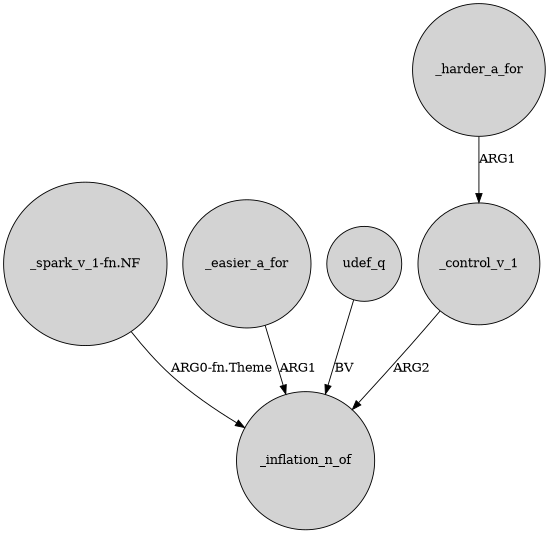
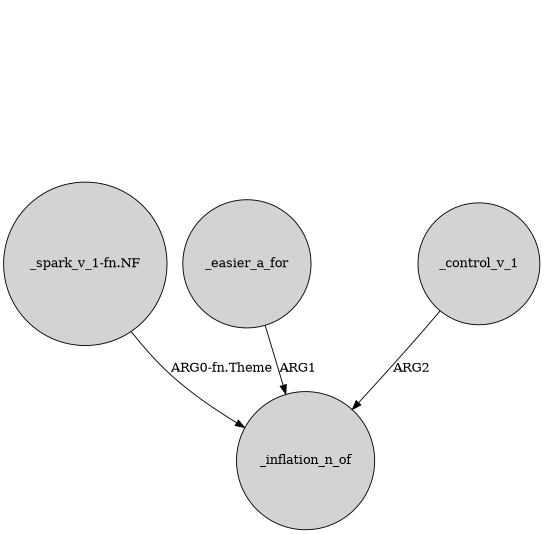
(479, 70) -> none
(364, 264) -> none
